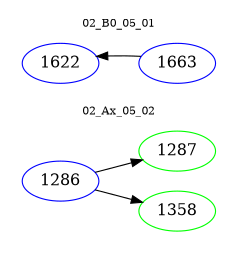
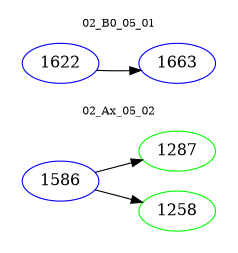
(124, 56) -> (113, 71)
(61, 181) -> (61, 181)
(177, 211) -> (177, 211)
